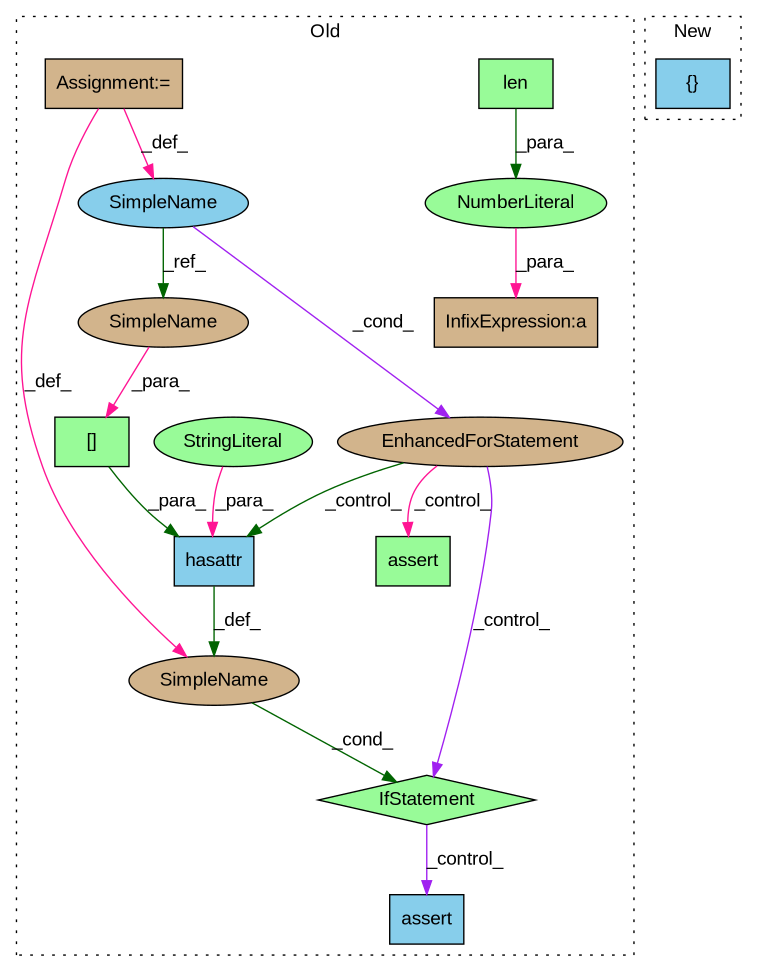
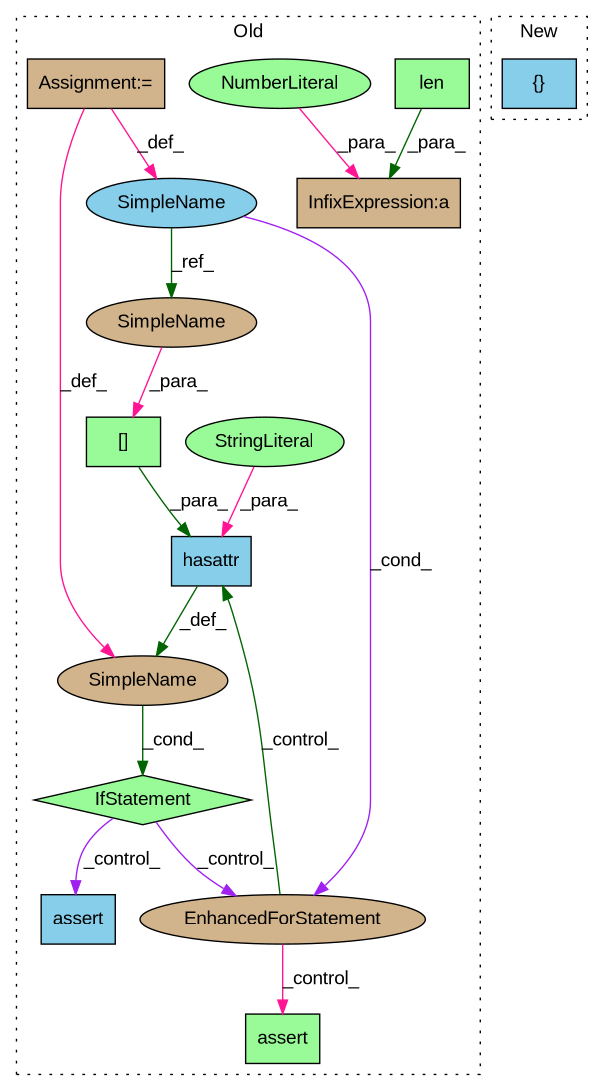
(516, 137) -> (408, 137)
(474, 616) -> (186, 859)
